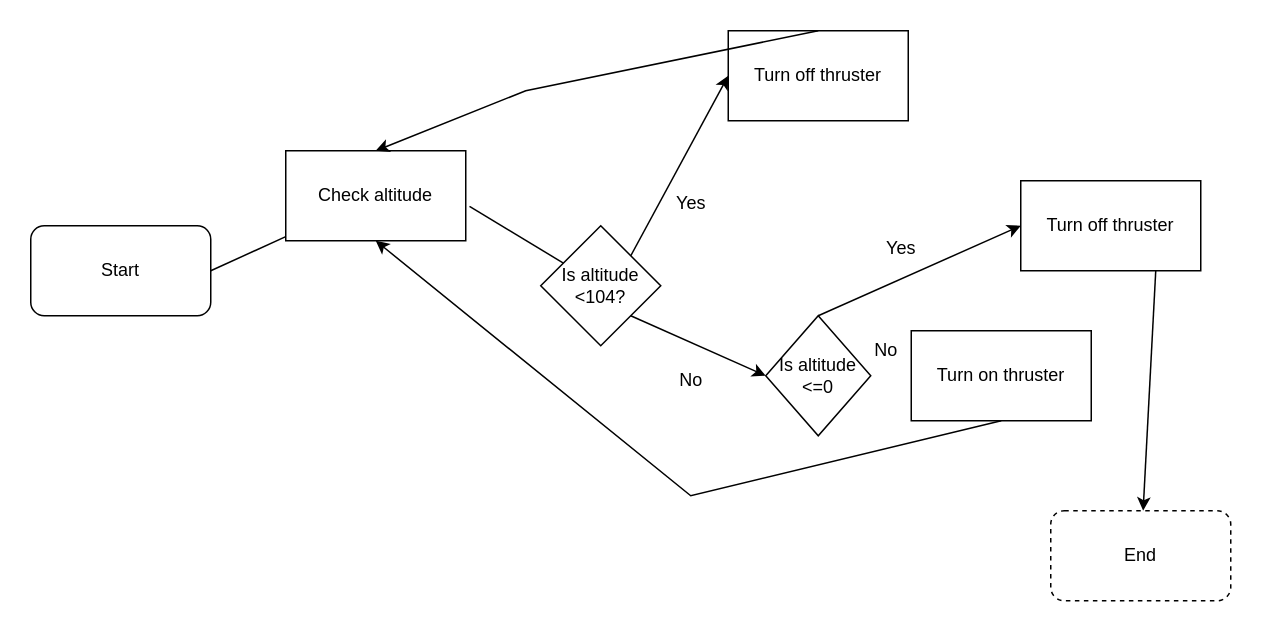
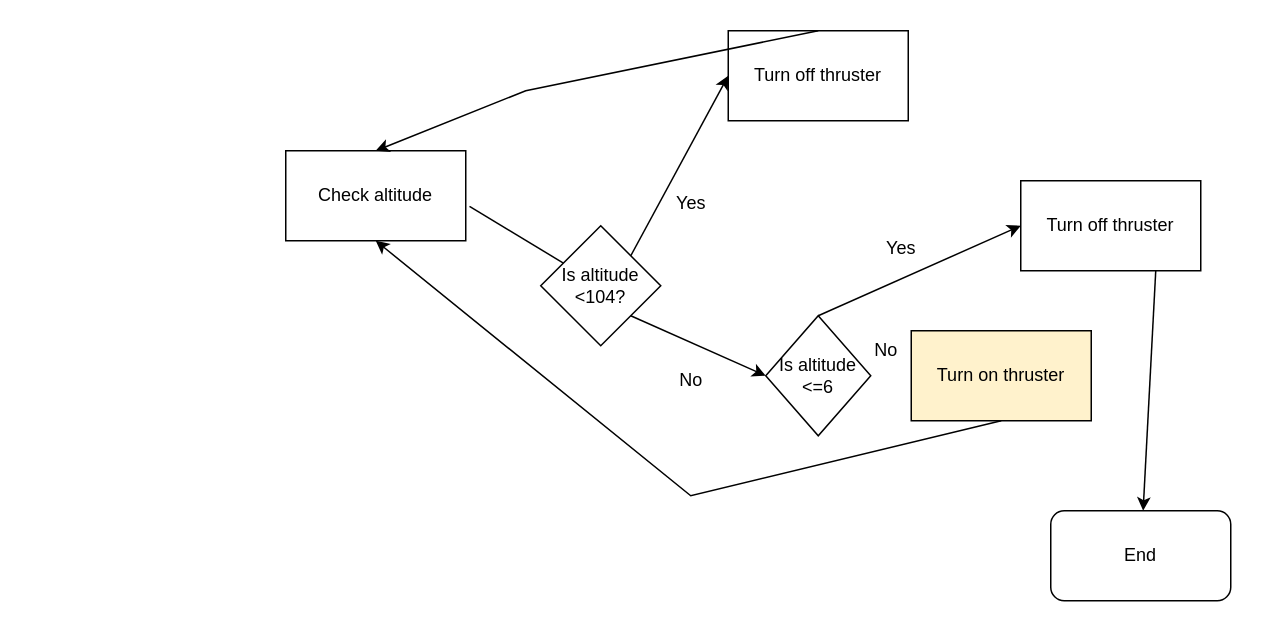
(248, 254) -> none
(121, 271) -> none
(818, 376) -> (818, 376)
(1001, 376) -> (1001, 376)
(1141, 556) -> (1141, 556)
